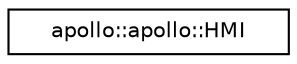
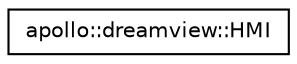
(149, 32) -> (149, 32)
